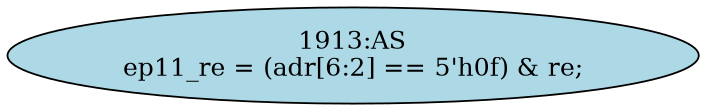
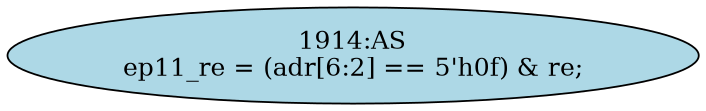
(353, 56) -> (353, 56)
